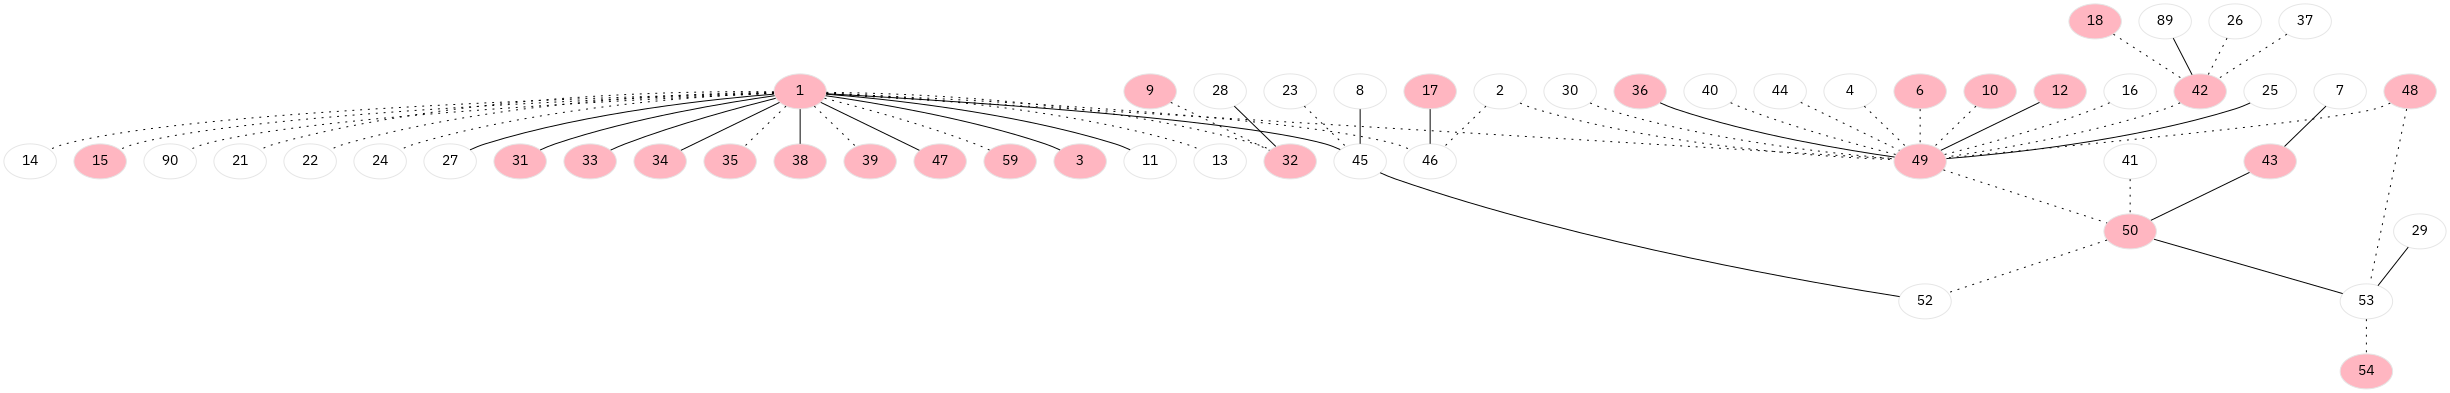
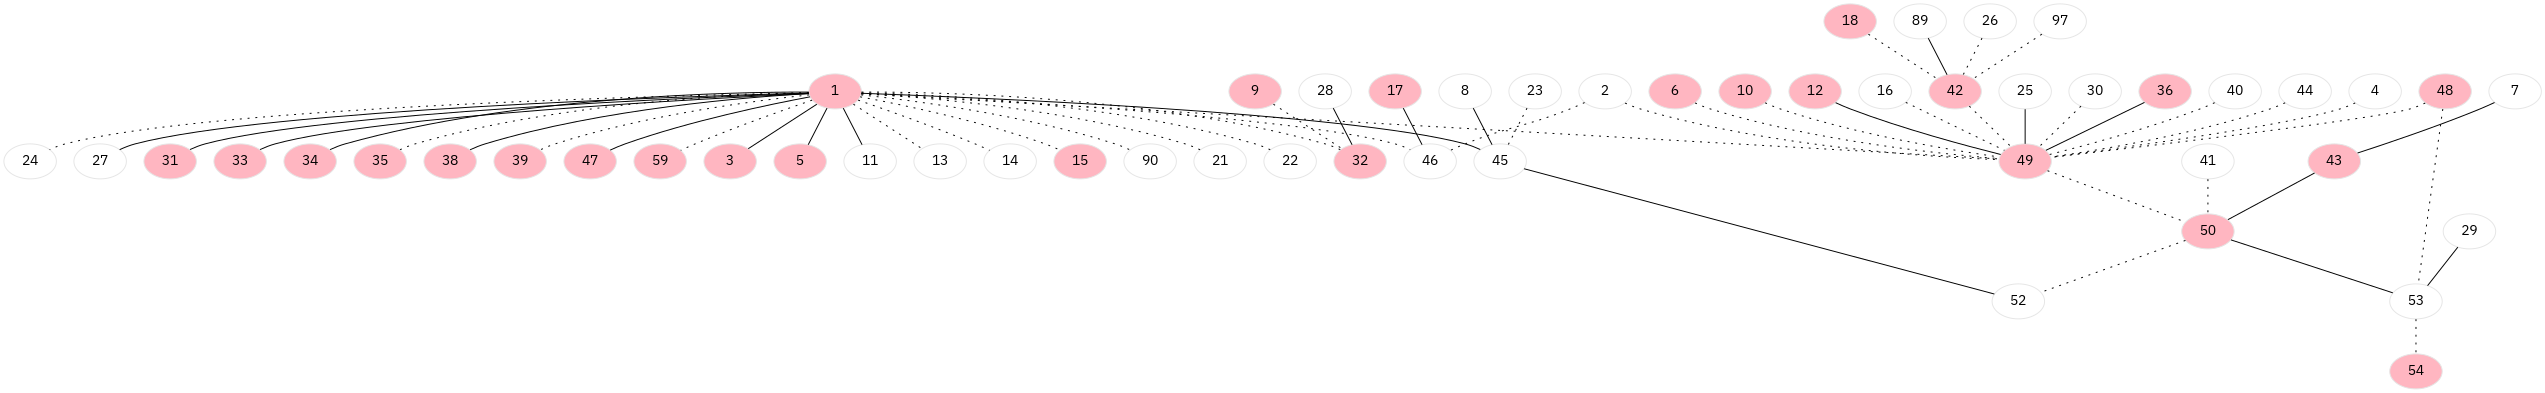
(2305, 21) -> (2060, 21)
none -> (800, 161)
